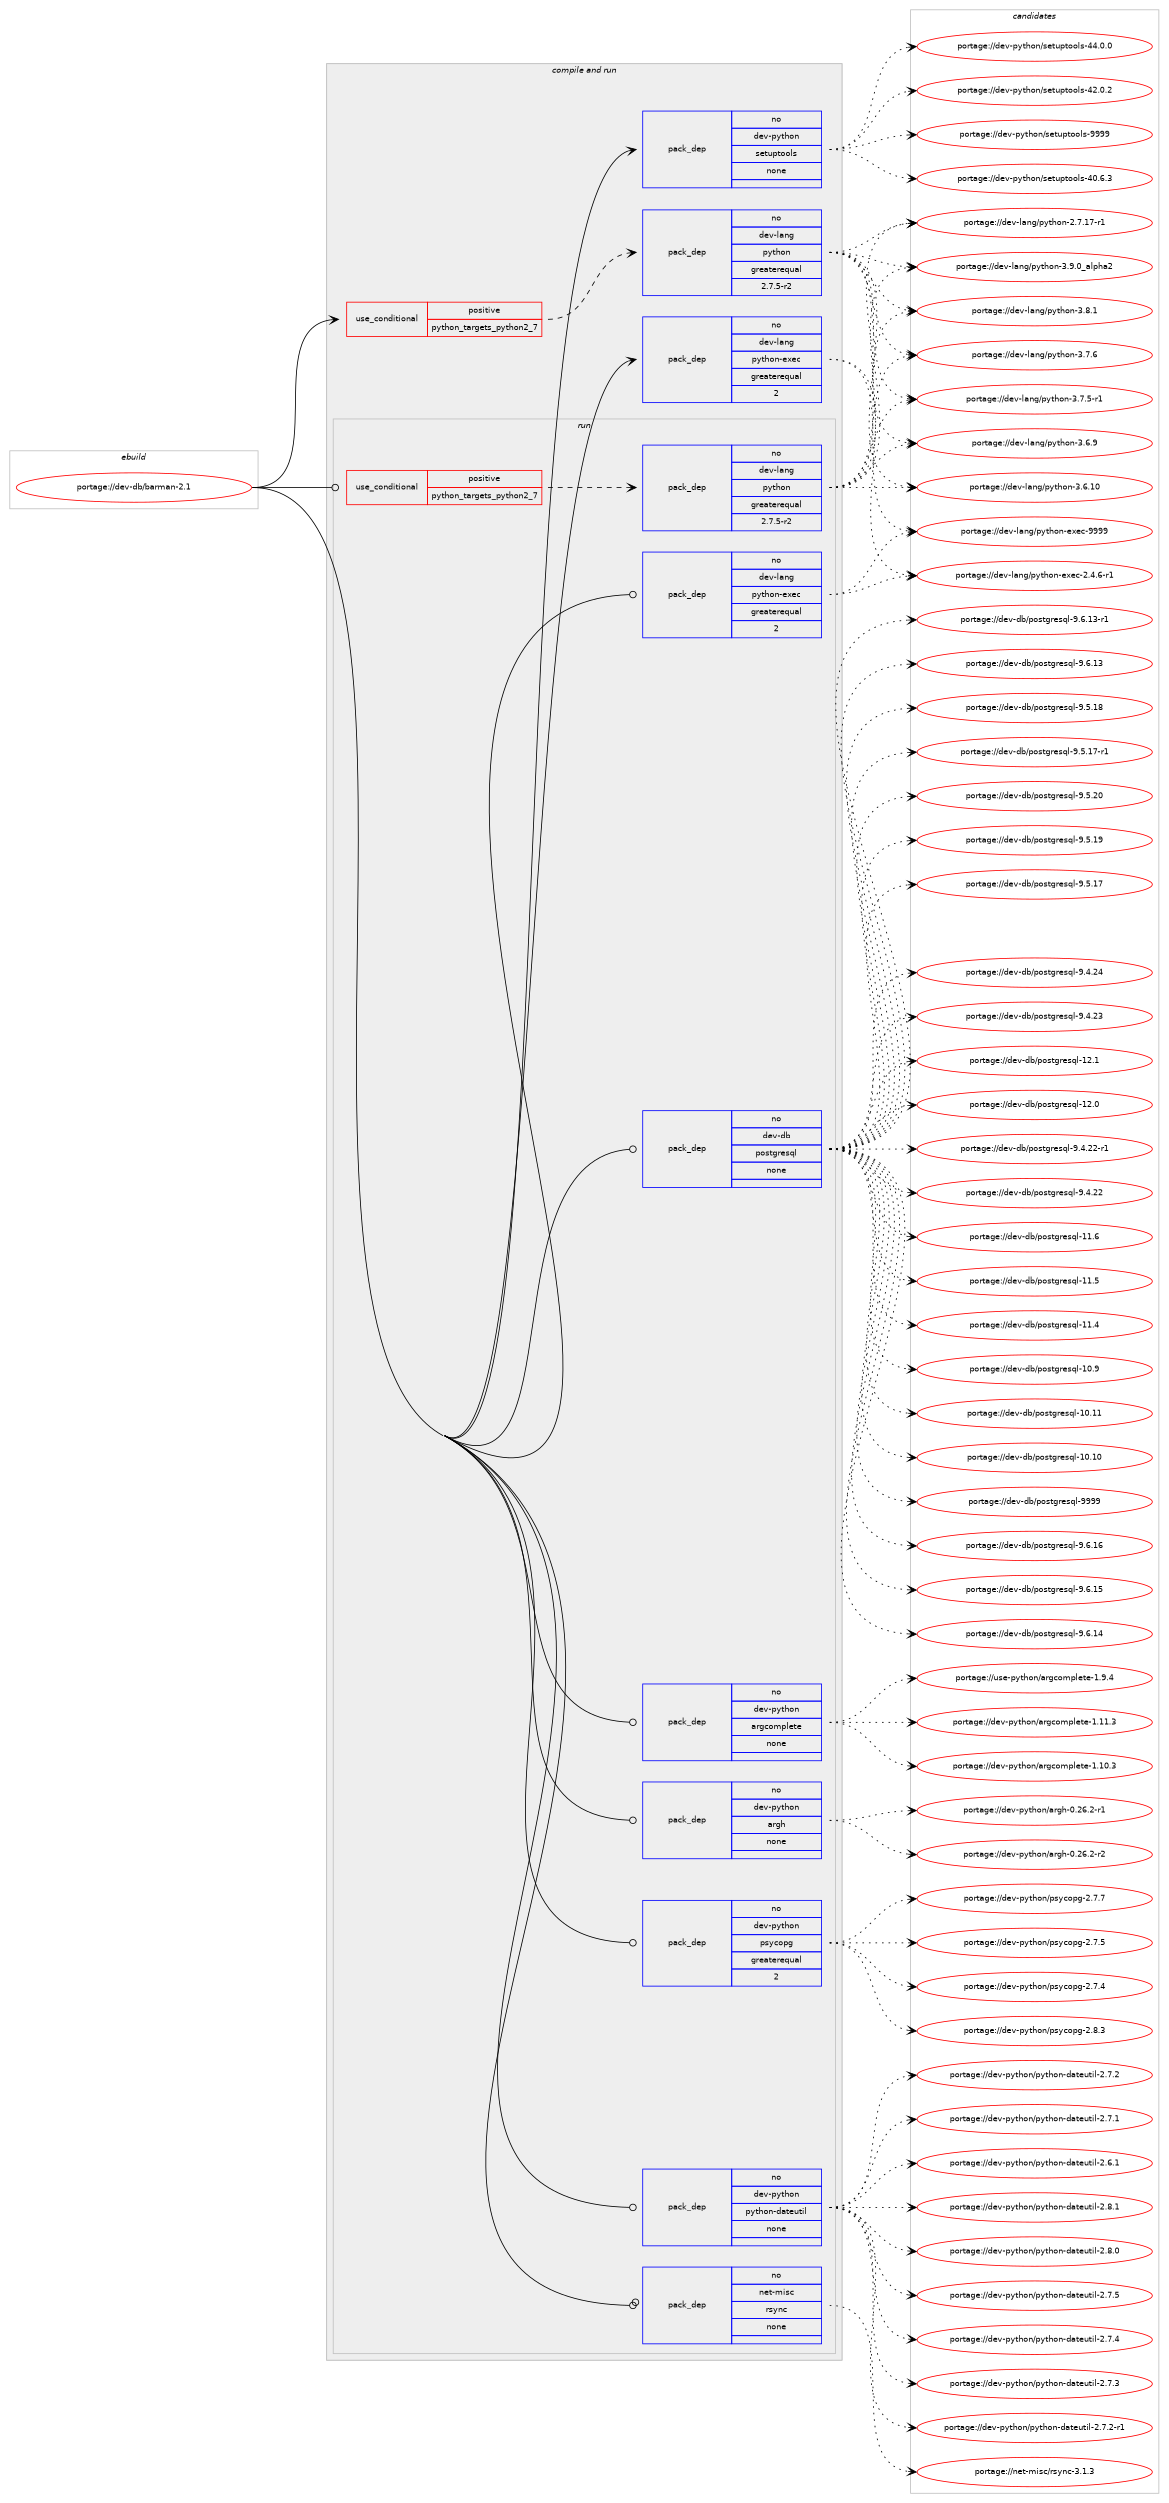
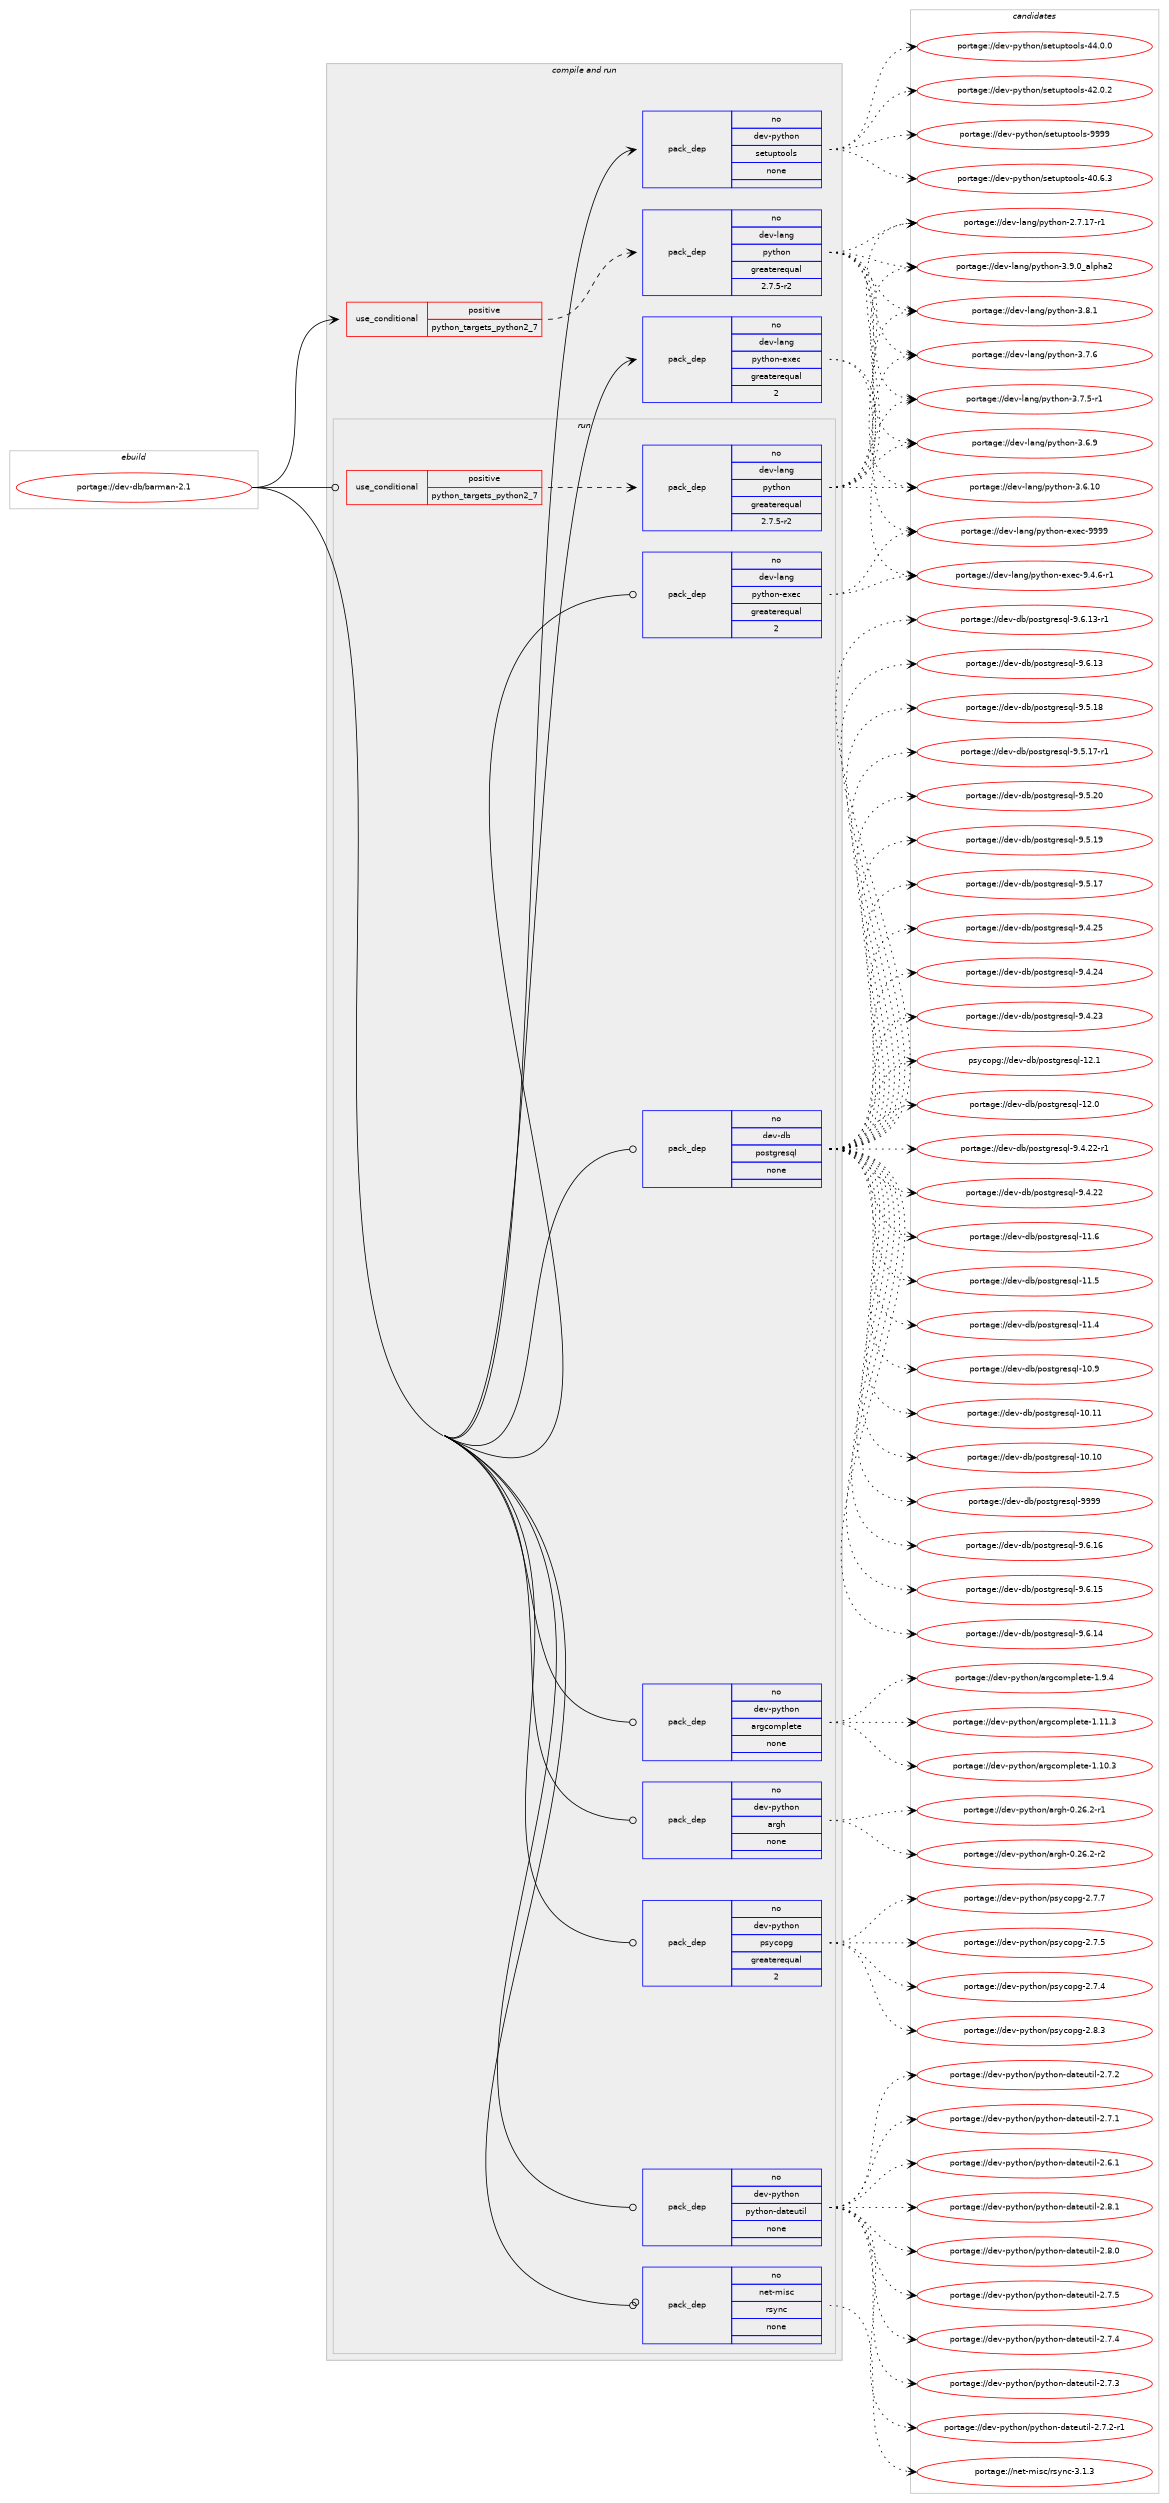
(1035, 576) -> (1035, 576)
none -> (1035, 929)
(1035, 1061) -> (1035, 1061)
(1035, 1678) -> (1035, 1678)
